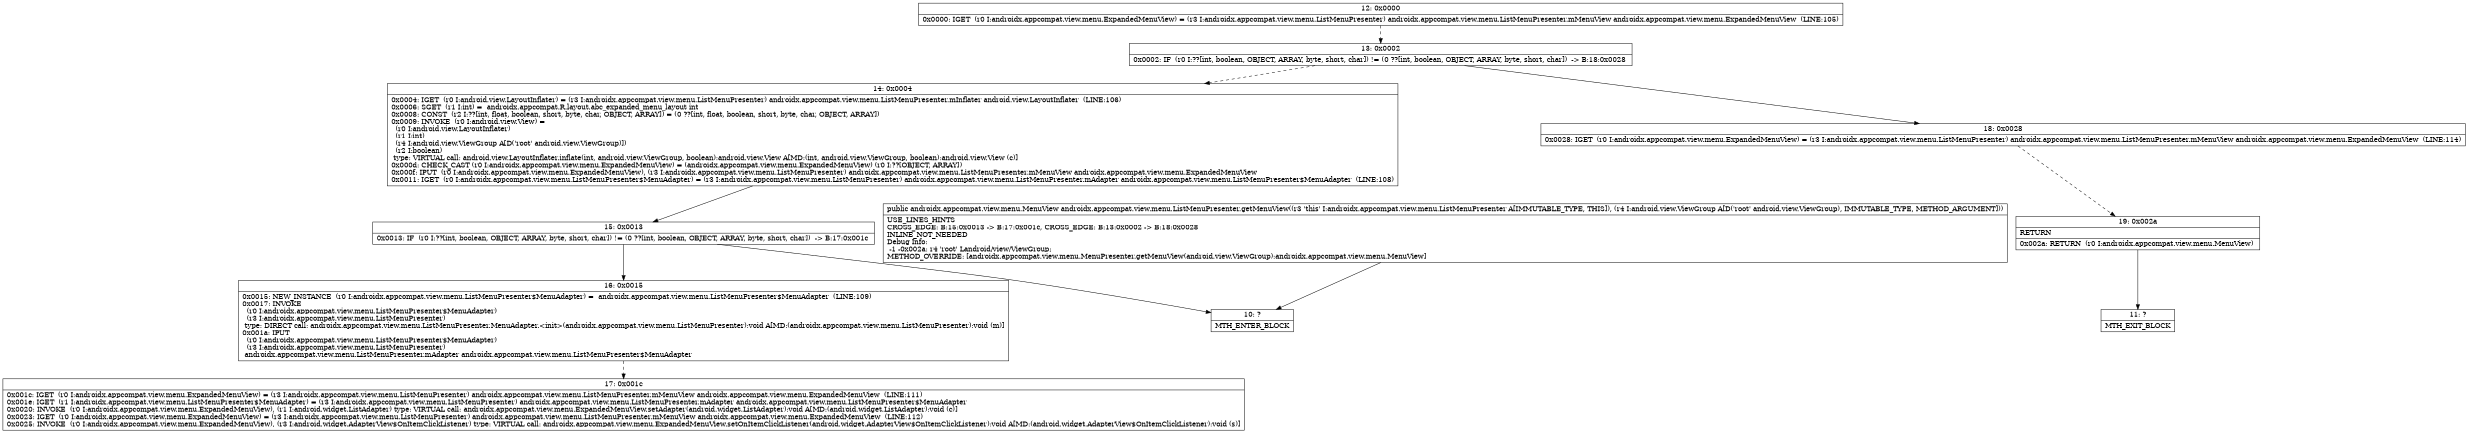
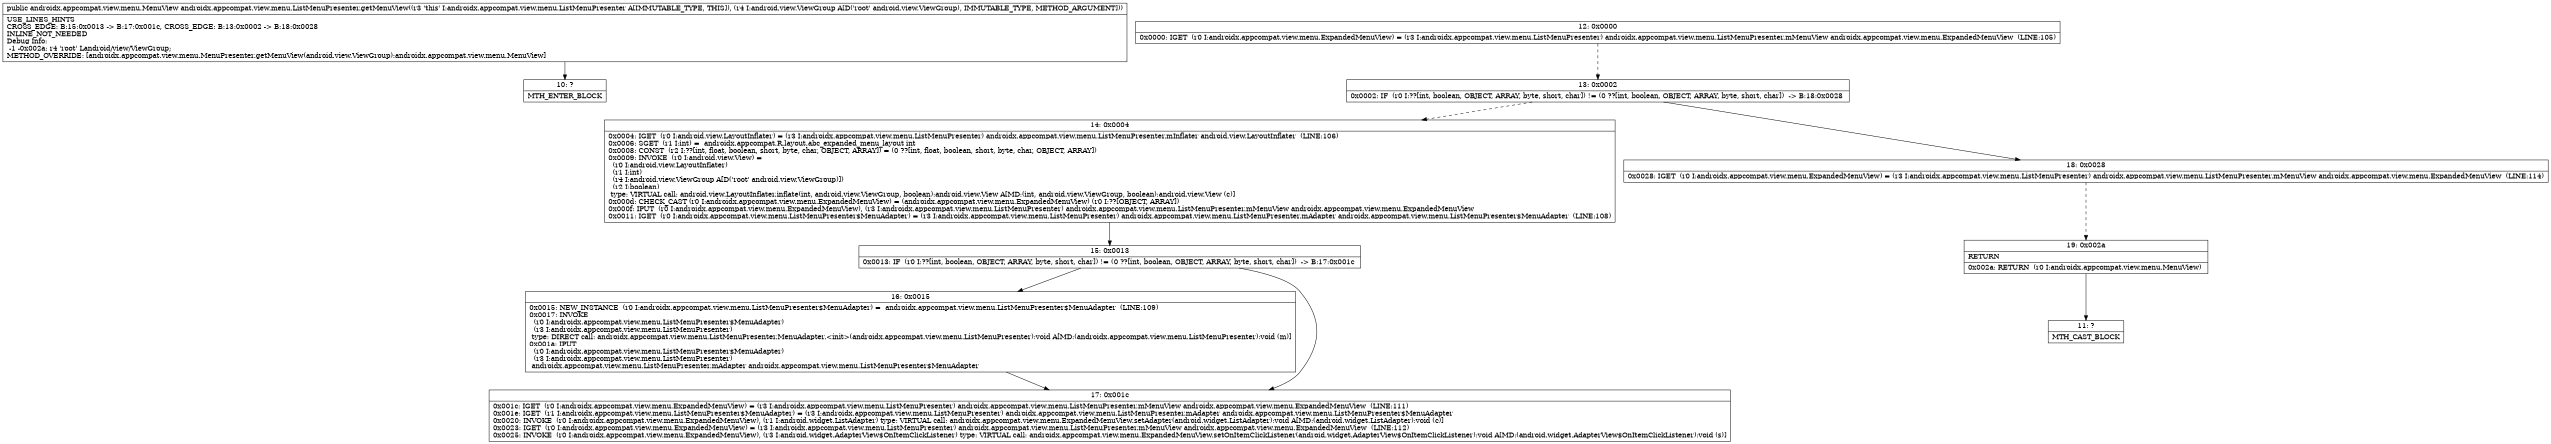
(962, 273) -> (1314, 315)
(2138, 326) -> (2086, 337)
(624, 367) -> (1025, 380)
